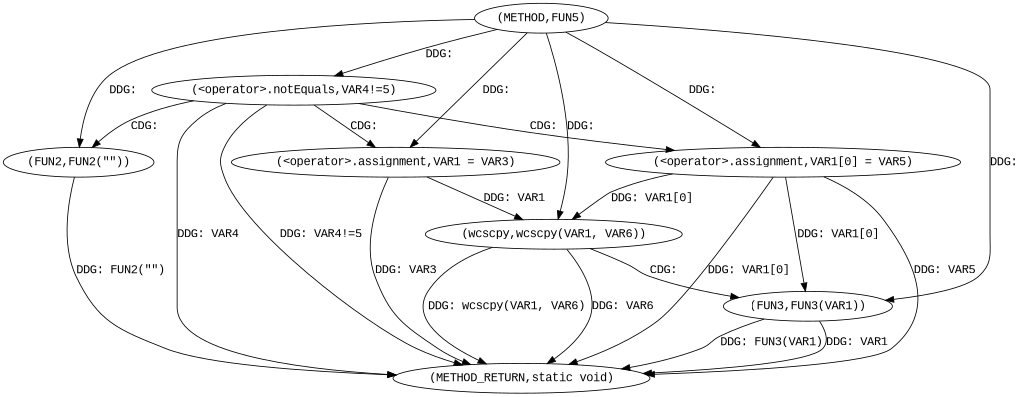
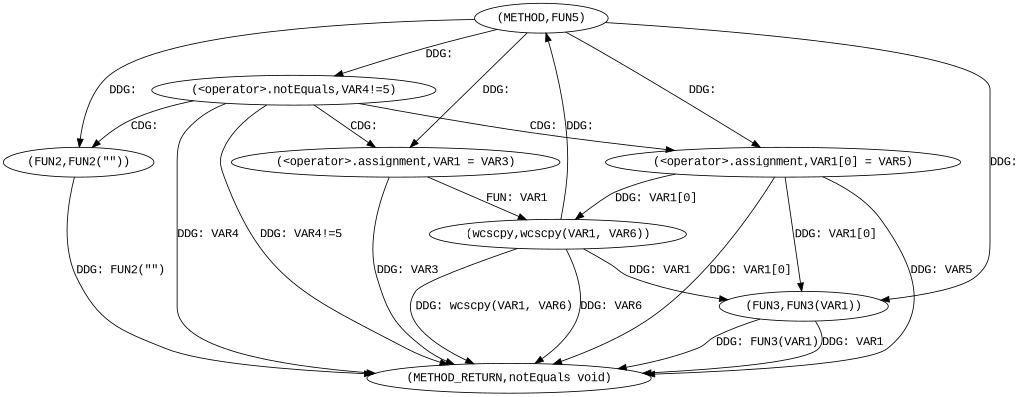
(566, 121) -> (566, 130)
(514, 198) -> (517, 198)
(667, 270) -> (660, 270)
(521, 378) -> (509, 378)
